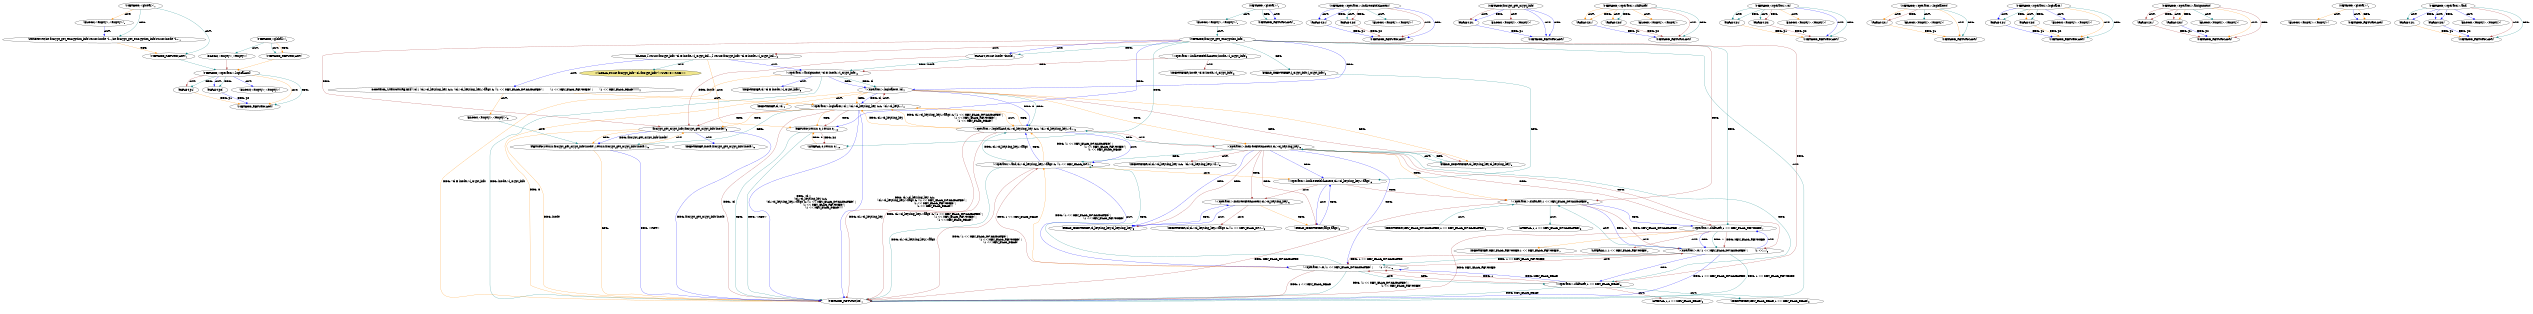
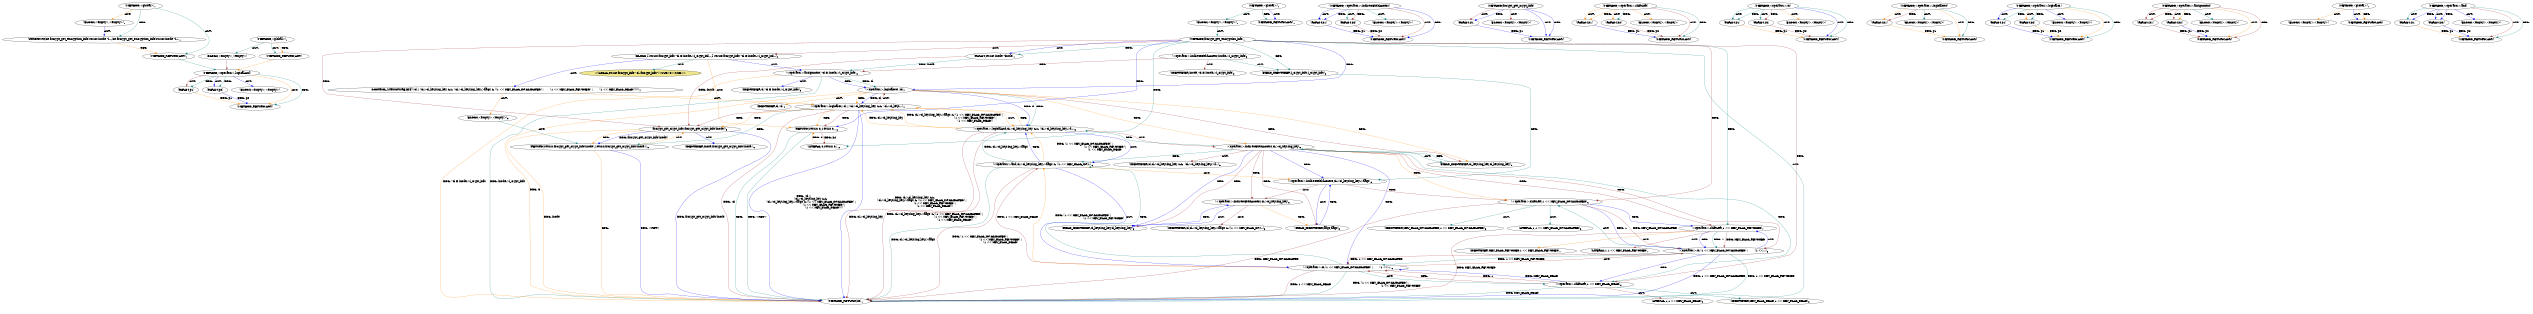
none -> (1251, 65)
(1474, 209) -> (1494, 215)
